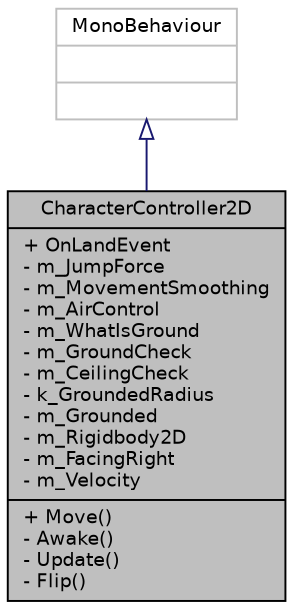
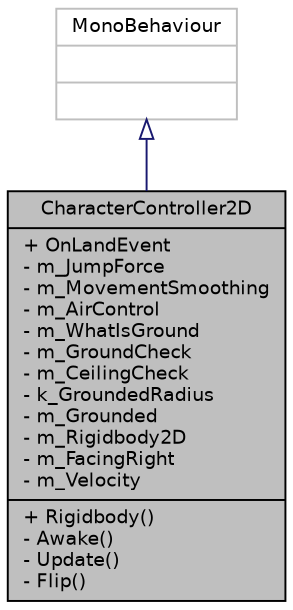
(68, 517) -> (89, 517)
